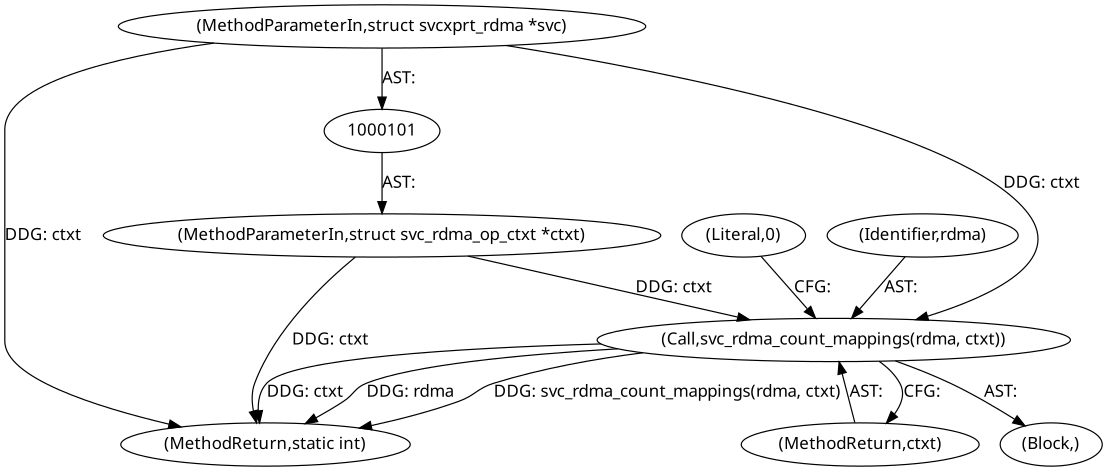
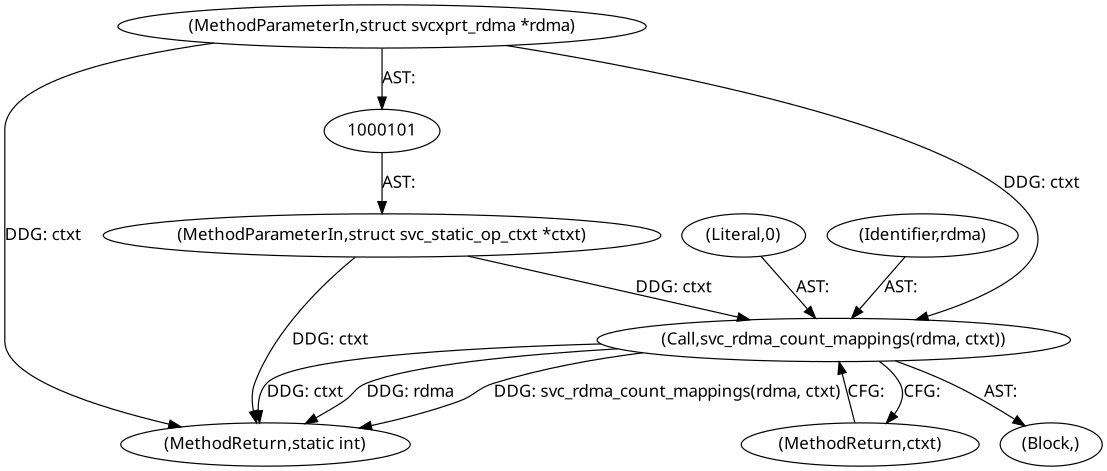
(382, 26) -> (382, 26)
(382, 235) -> (382, 235)
(815, 288) -> (815, 288)
(869, 392) -> (869, 392)
